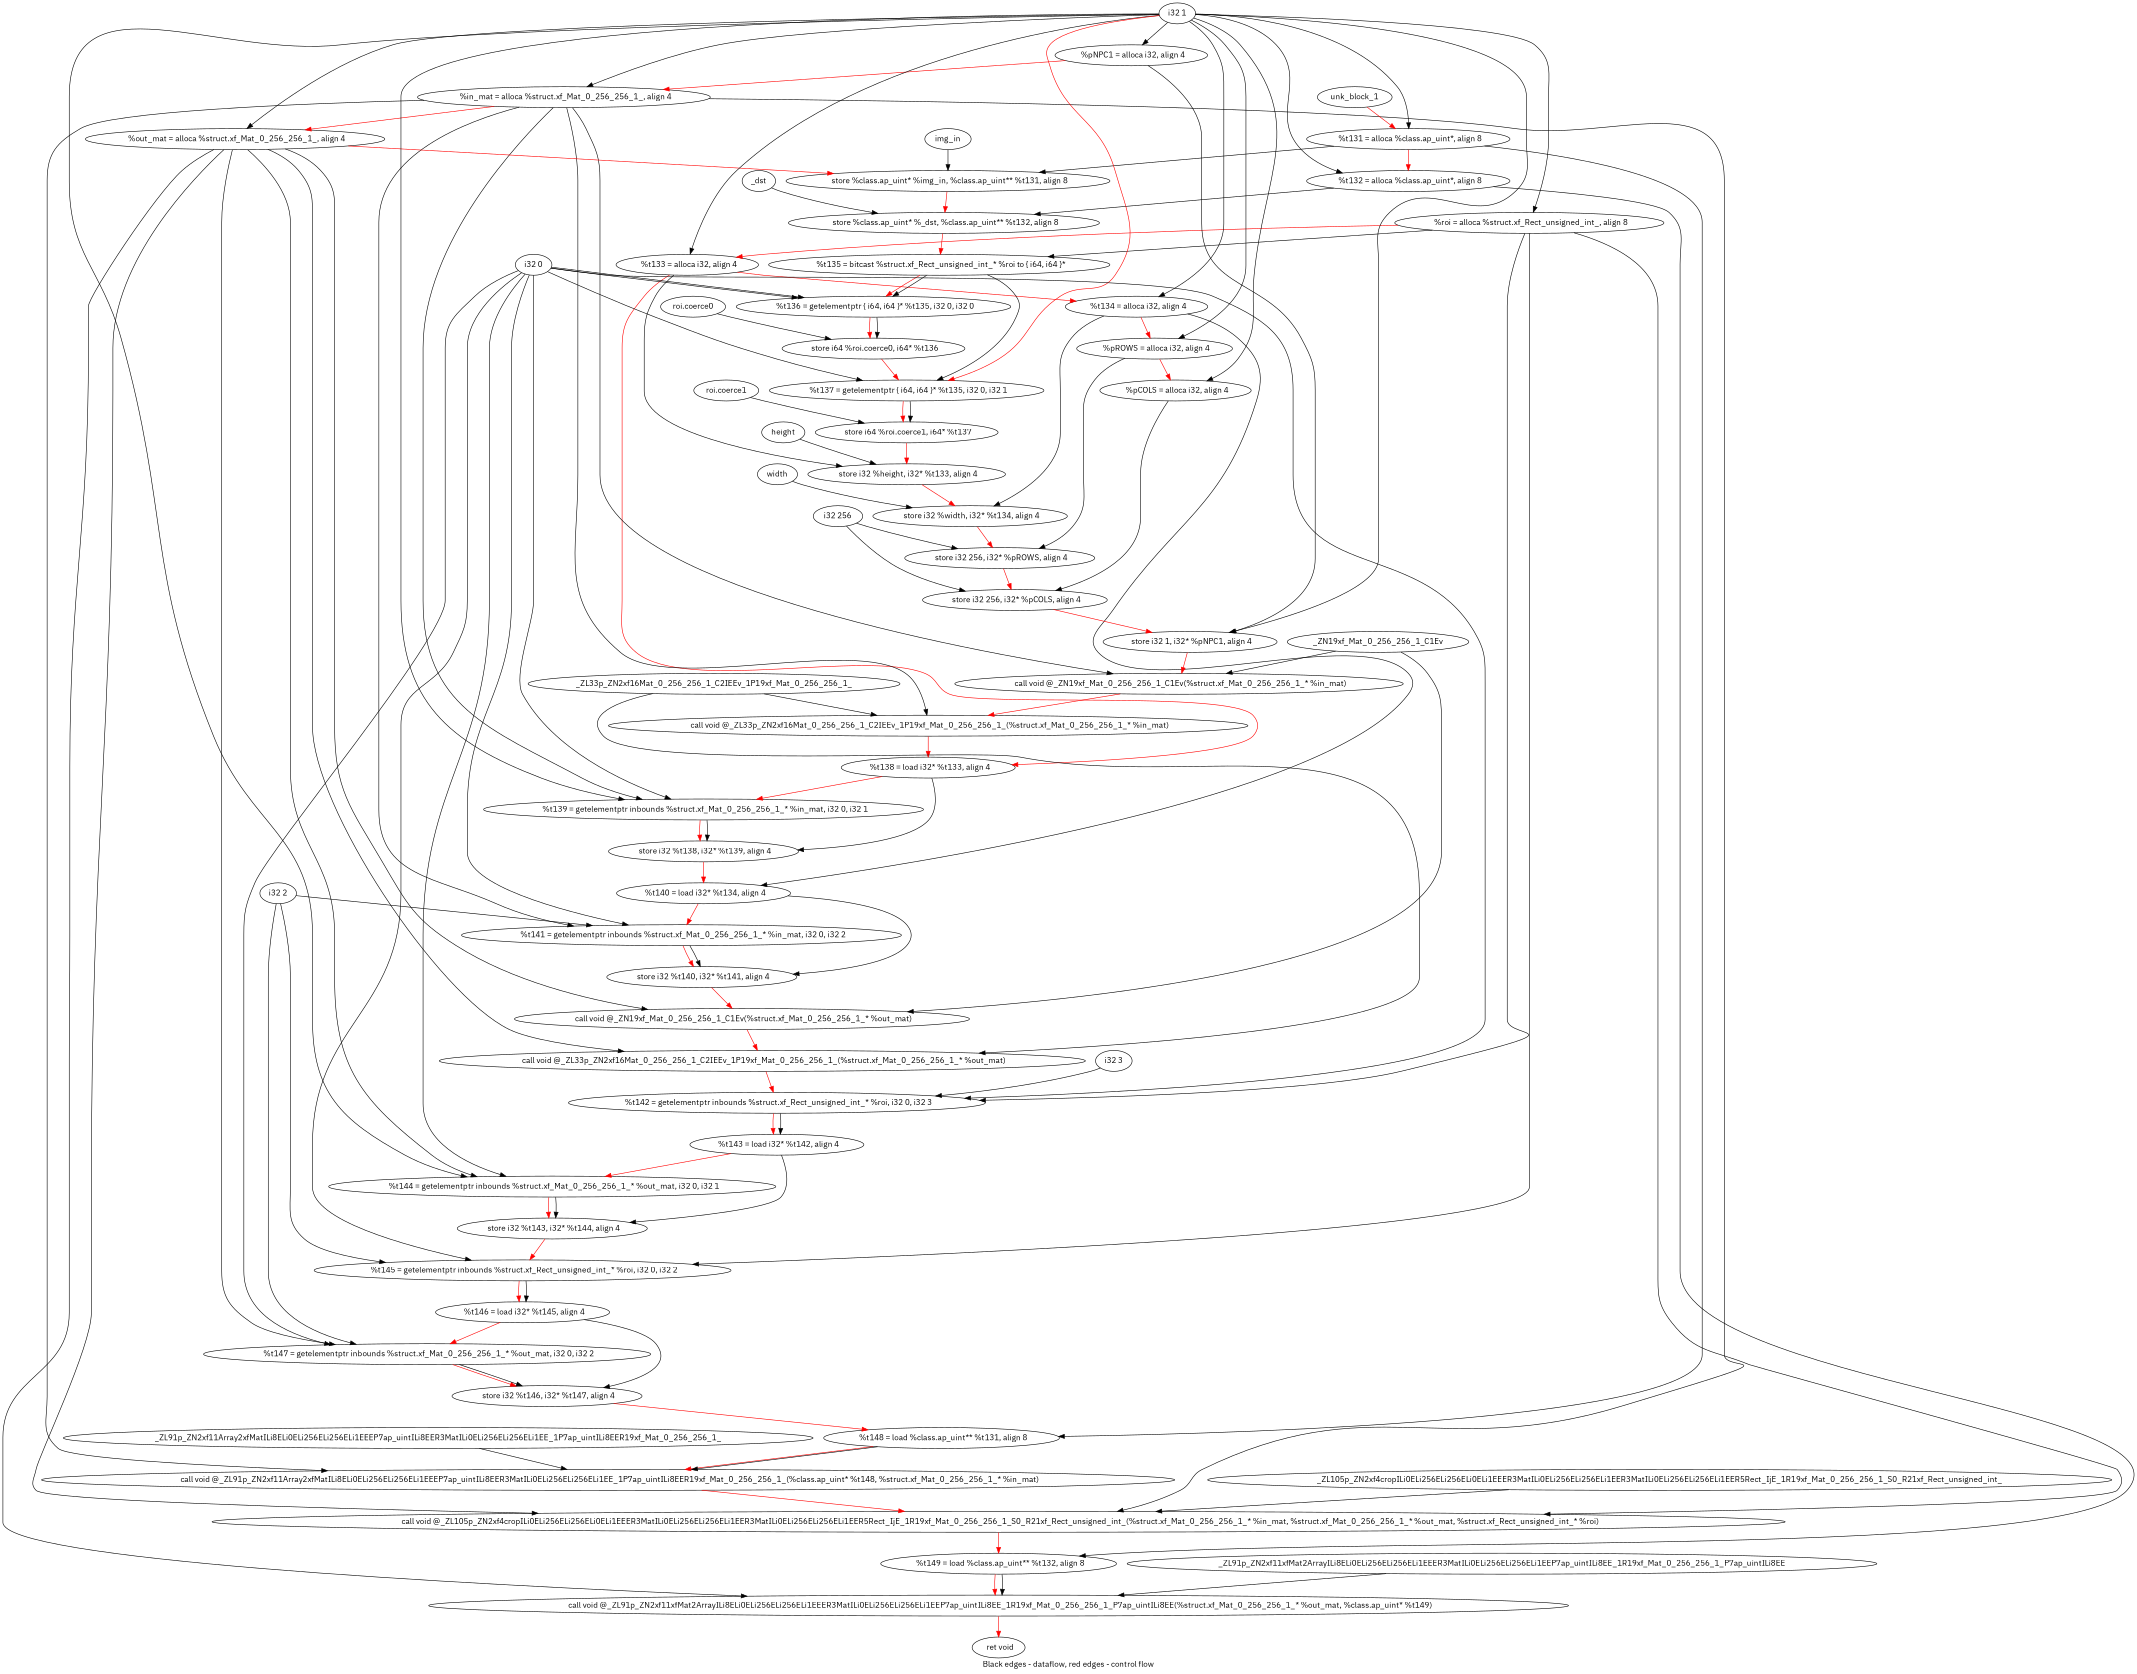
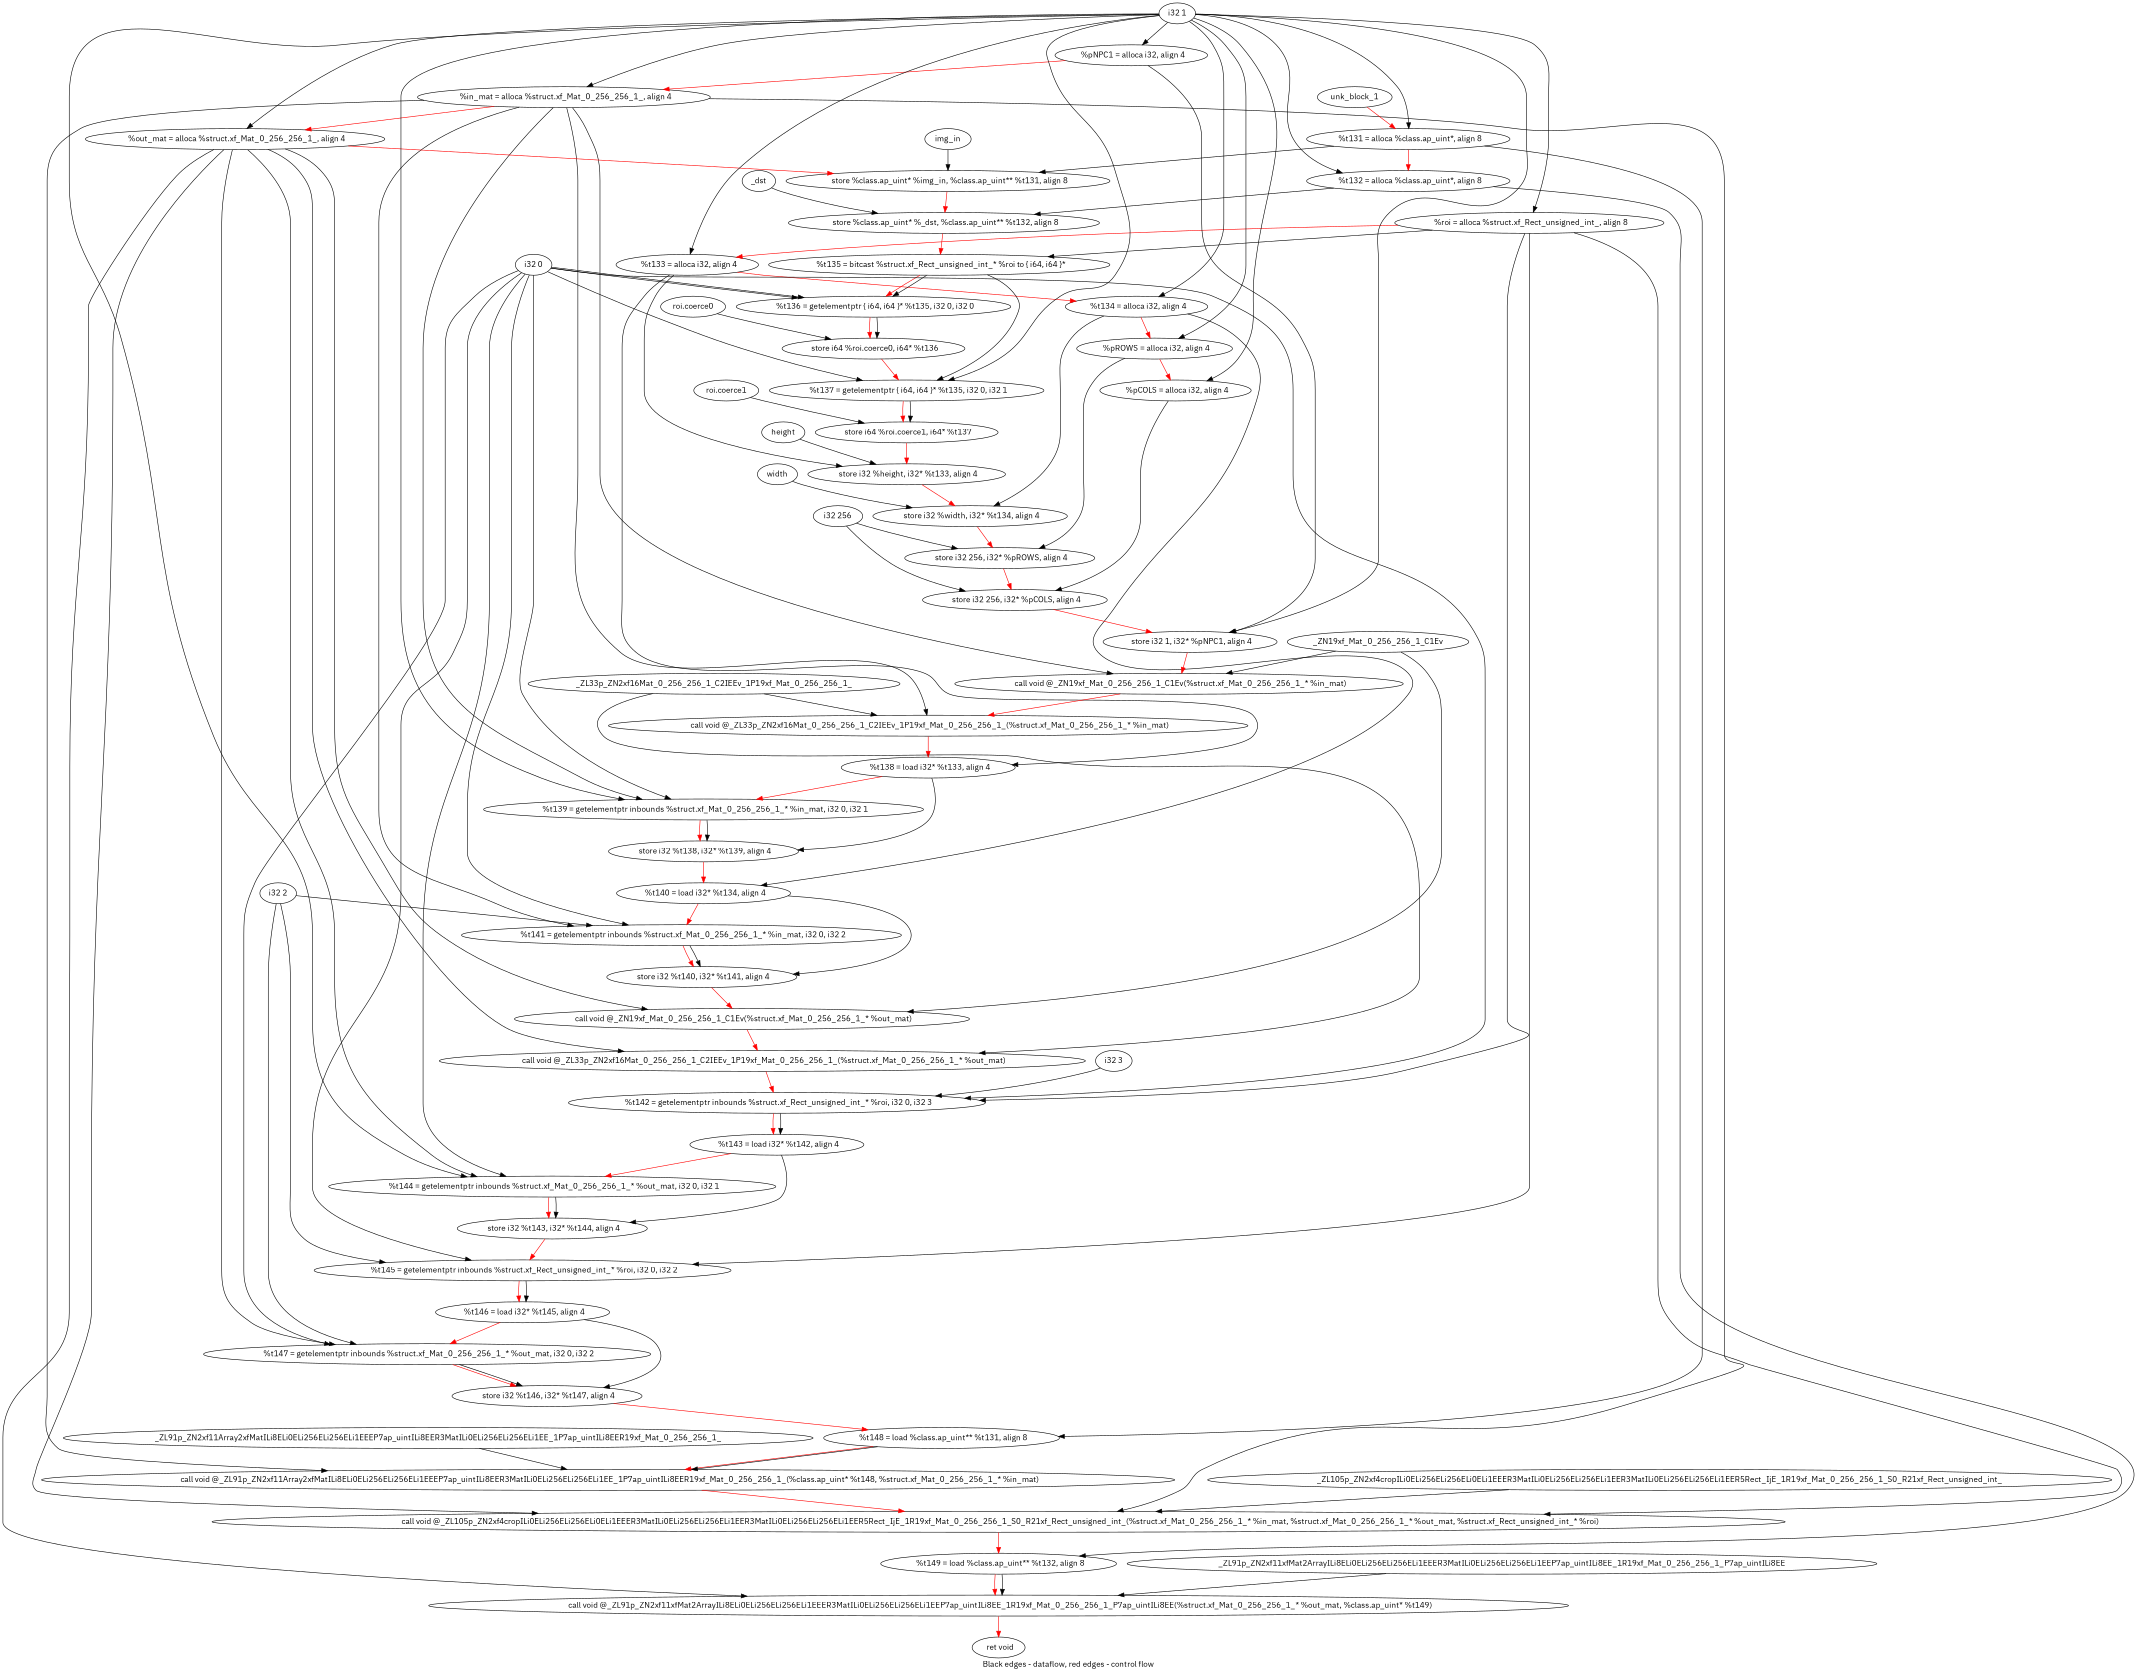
(1122, 193) -> (1122, 193)
(847, 666) -> (847, 666)
